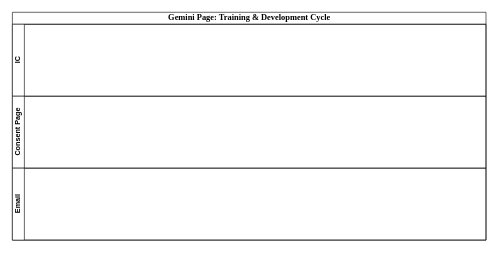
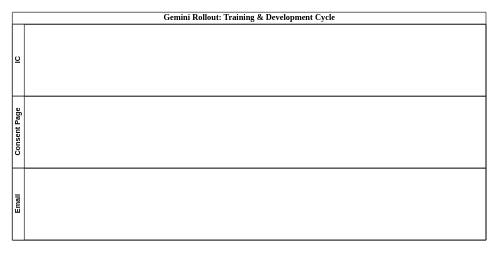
(250, 18) -> (250, 18)
